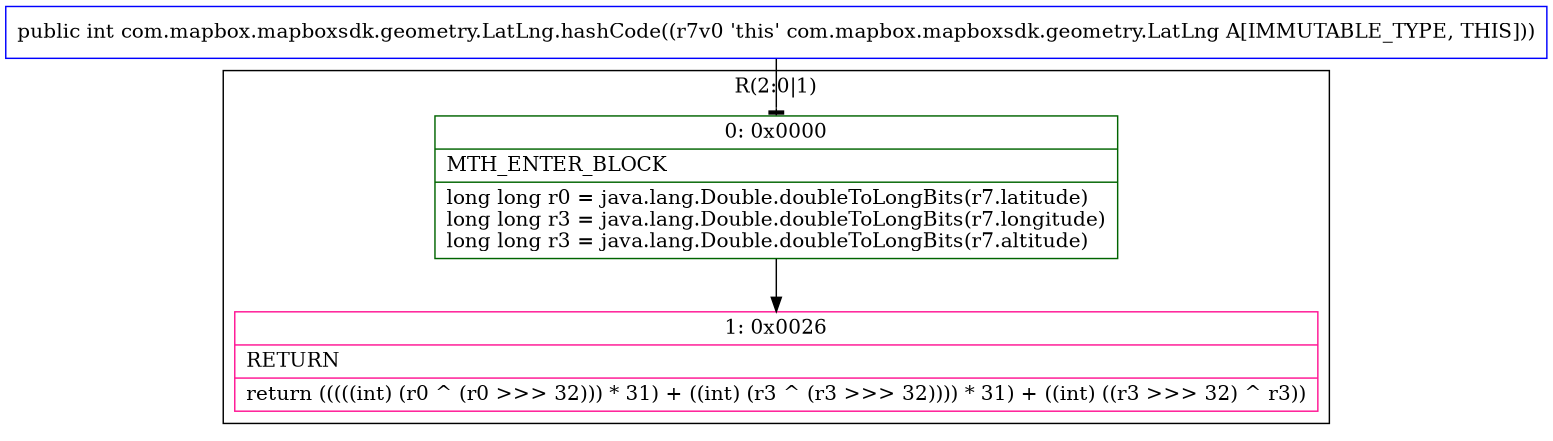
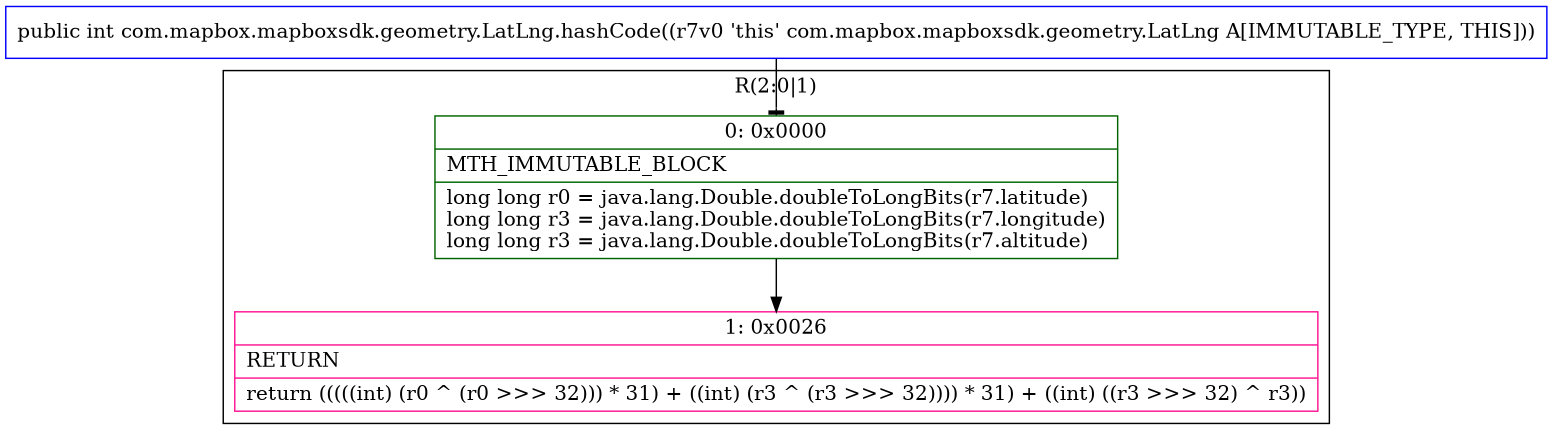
(557, 165) -> (587, 165)
